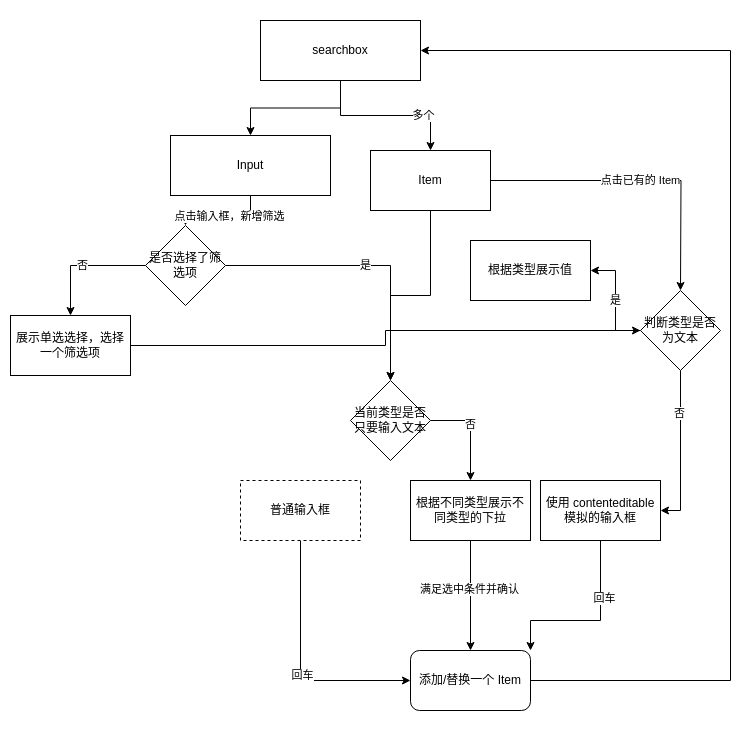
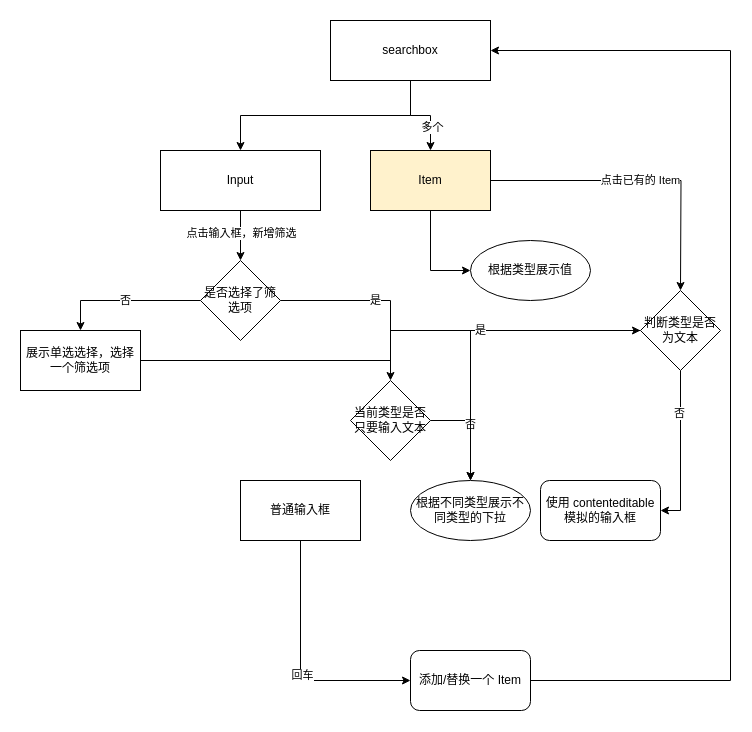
(341, 51) -> (411, 51)
(251, 166) -> (241, 181)
(431, 181) -> (431, 181)
(186, 266) -> (241, 301)
(531, 271) -> (531, 271)
(616, 291) -> (471, 375)
(426, 296) -> (446, 271)
(71, 346) -> (81, 361)
(301, 511) -> (301, 511)
(471, 511) -> (471, 511)
(601, 511) -> (601, 511)
(471, 592) -> none
(595, 621) -> none
